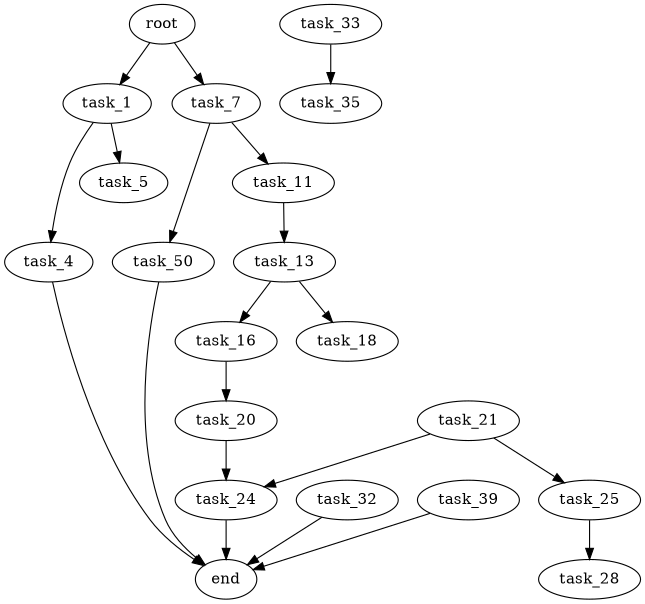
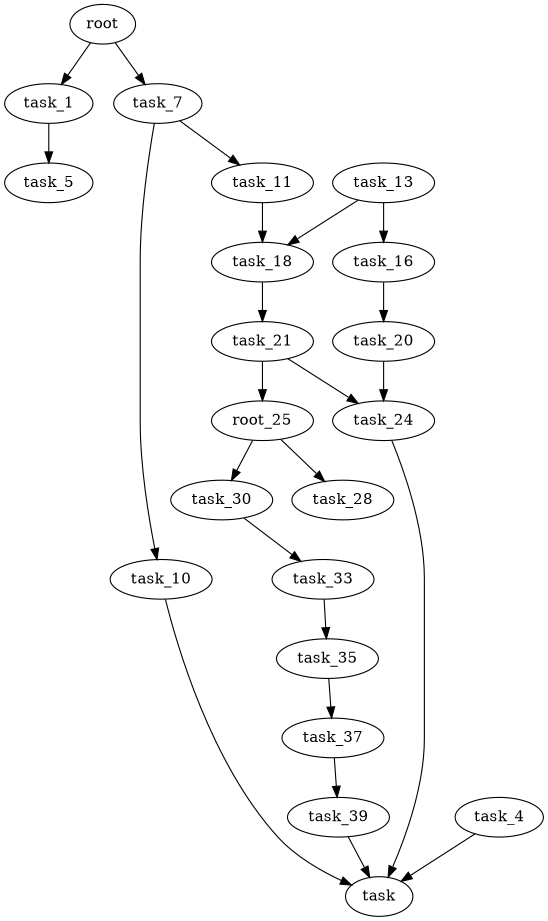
(66, 174) -> none
(284, 217) -> (262, 217)
(163, 262) -> (161, 579)
none -> (262, 296)
none -> (222, 500)
(347, 500) -> none
(590, 500) -> (262, 421)
(226, 579) -> (379, 897)
none -> (333, 738)
